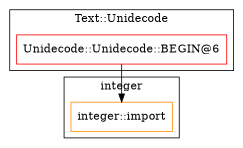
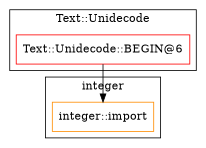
(122, 49) -> (103, 49)
